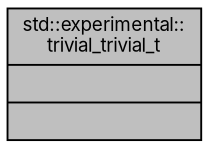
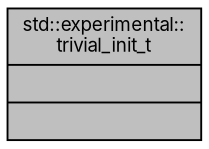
(104, 46) -> (104, 46)
